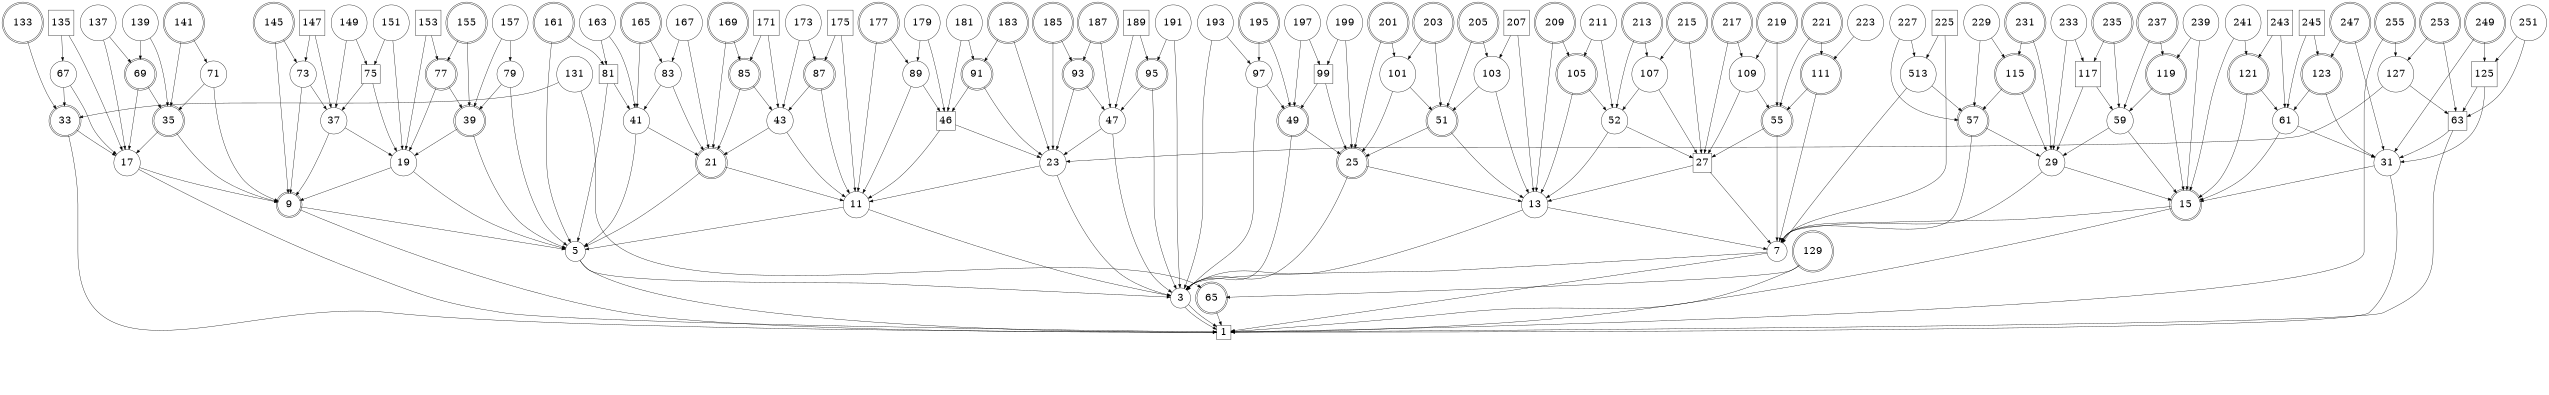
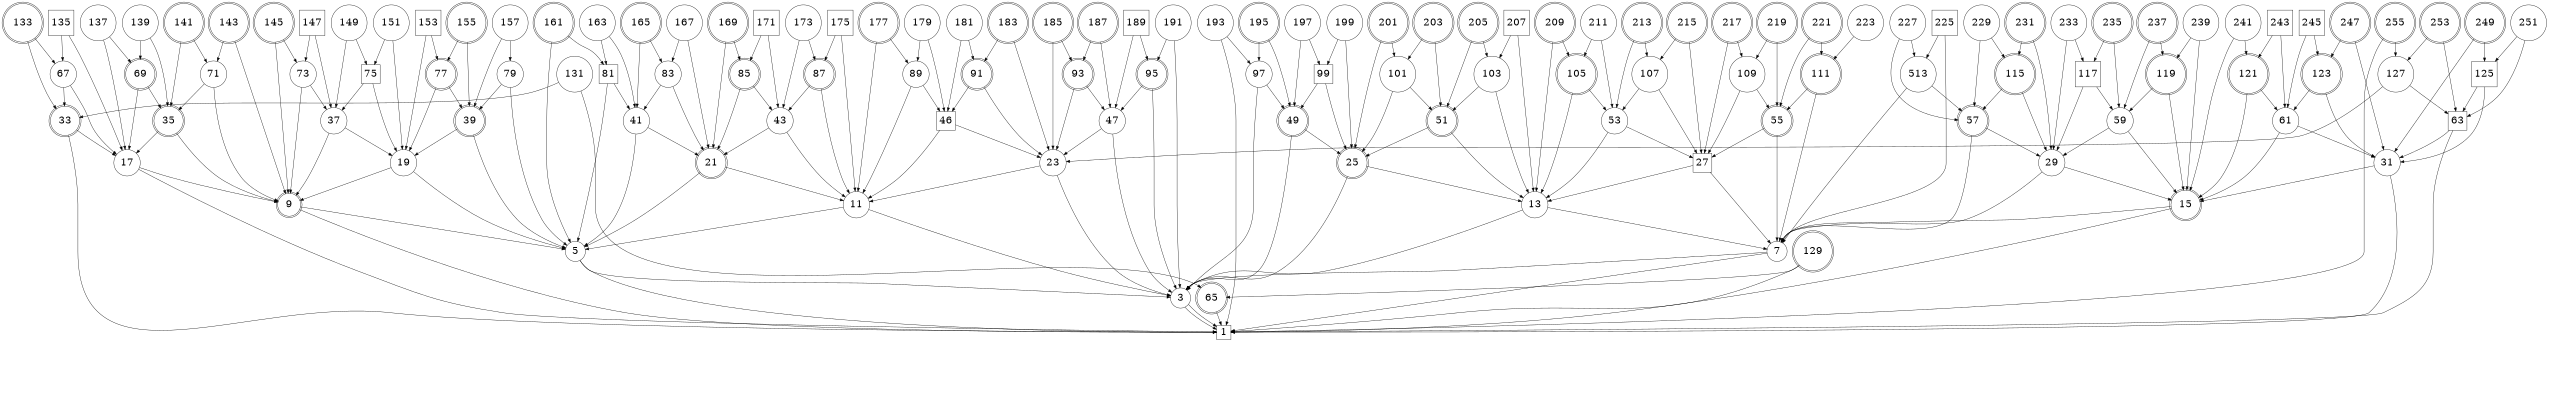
none -> (229, 23)
none -> (44, 50)
(1615, 121) -> (1615, 121)
(1203, 164) -> (1236, 181)
